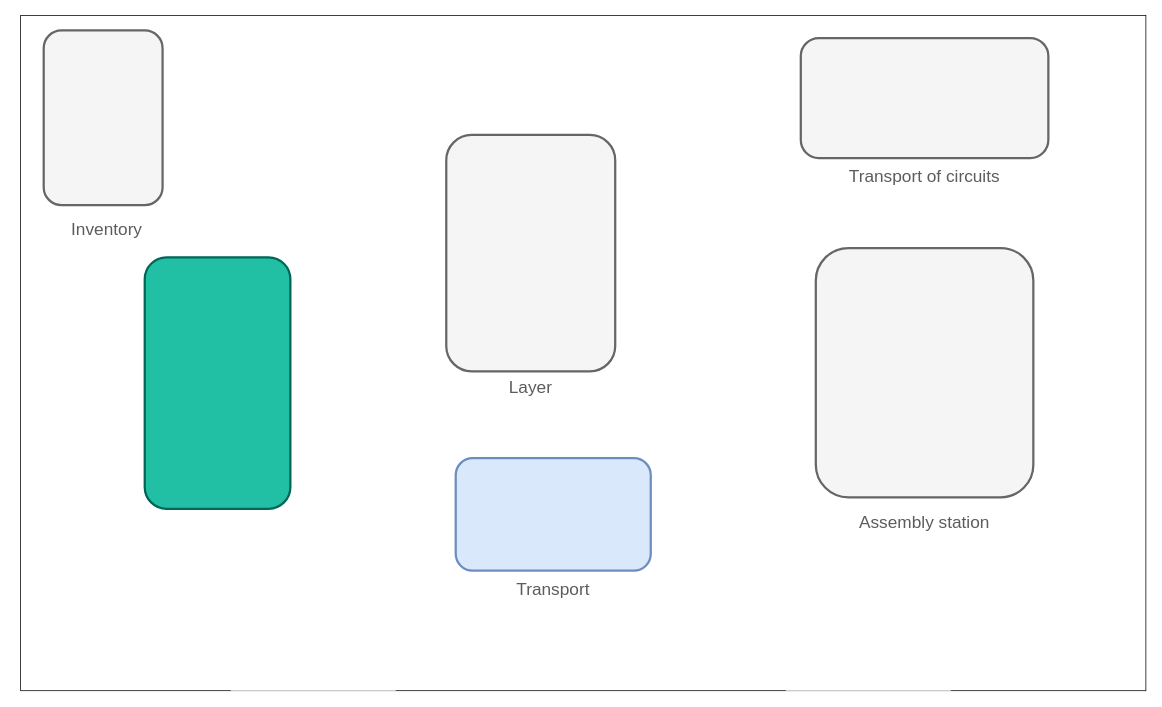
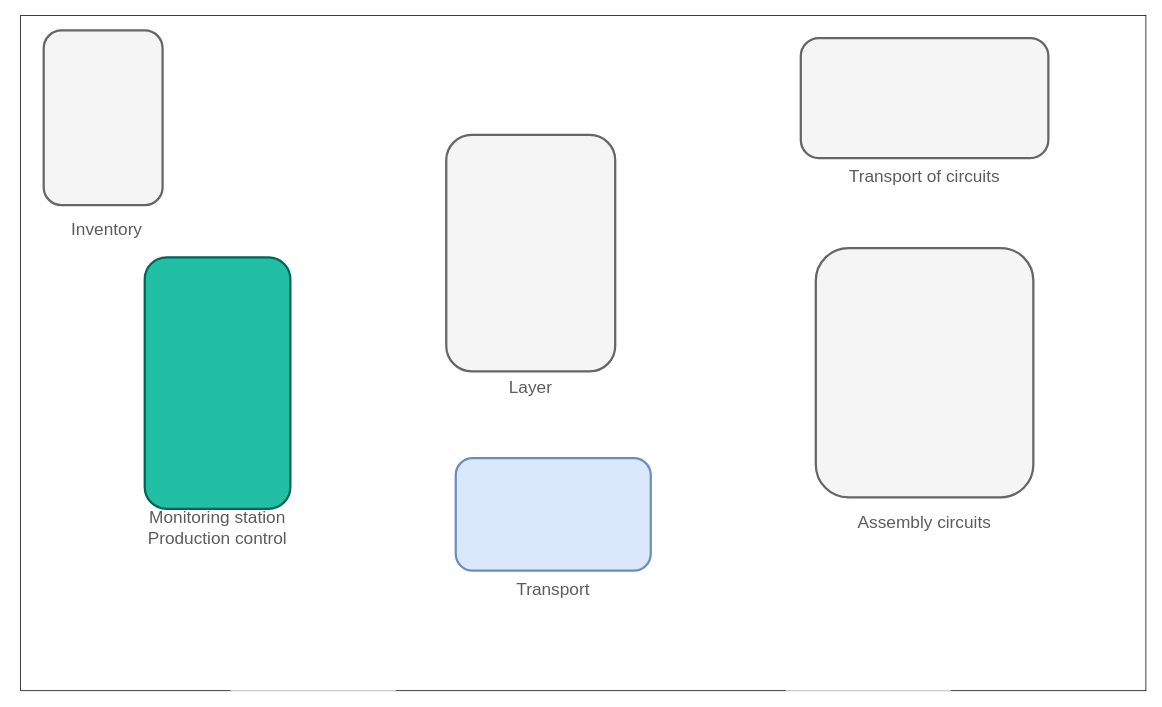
(924, 522) -> (924, 522)
none -> (218, 528)
